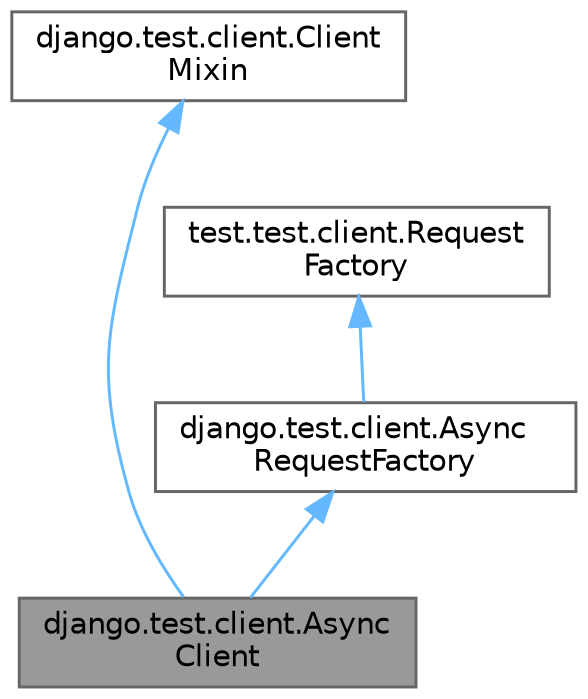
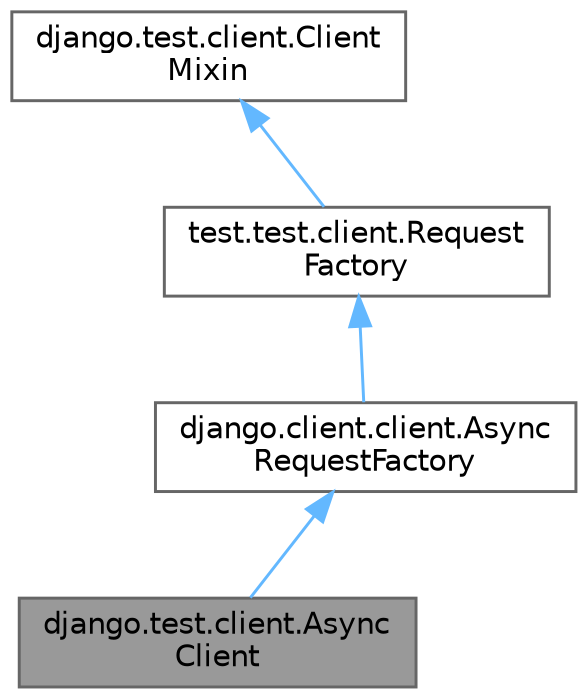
(109, 366) -> (292, 166)
(366, 447) -> (366, 447)
